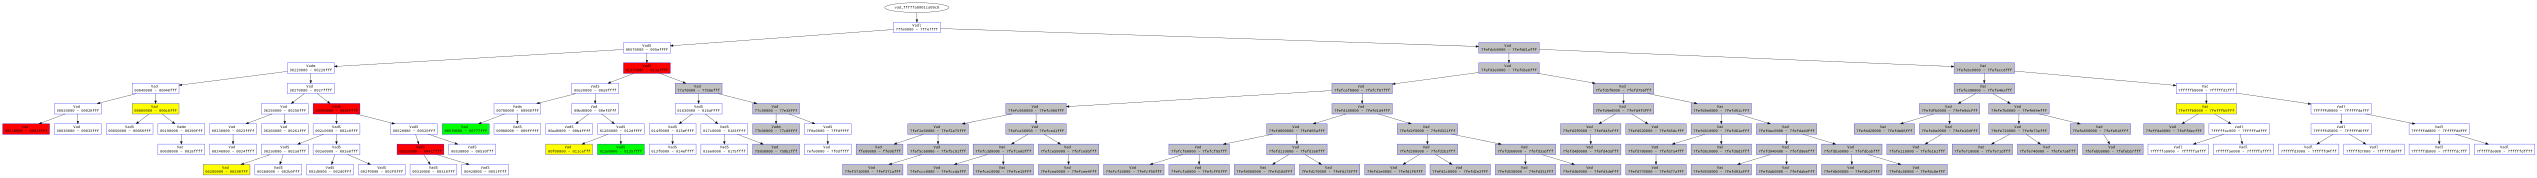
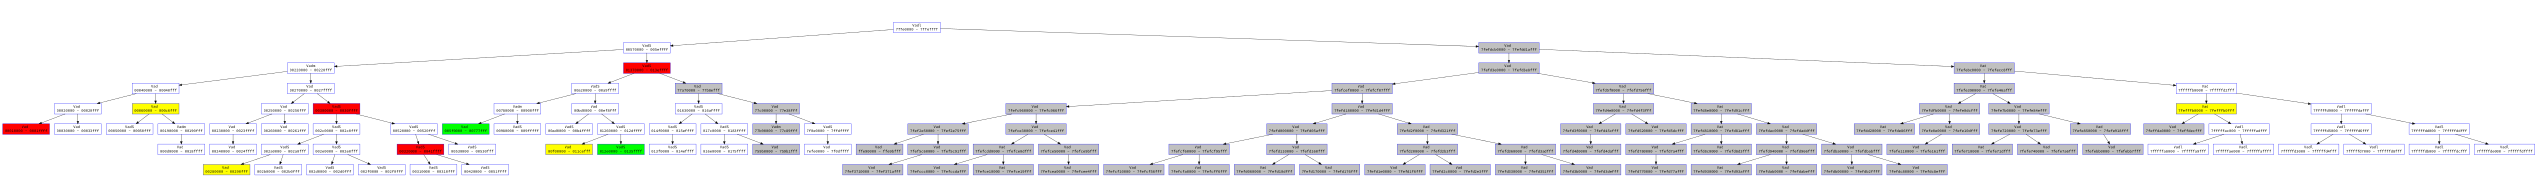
(917, 8) -> none
